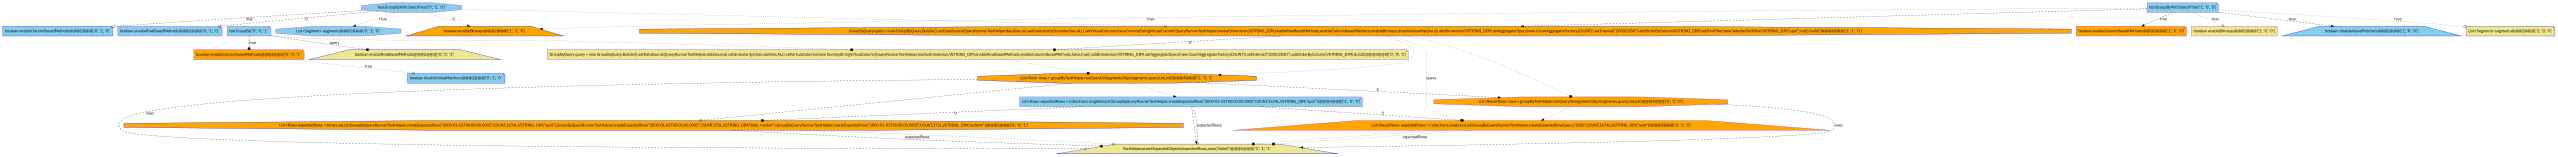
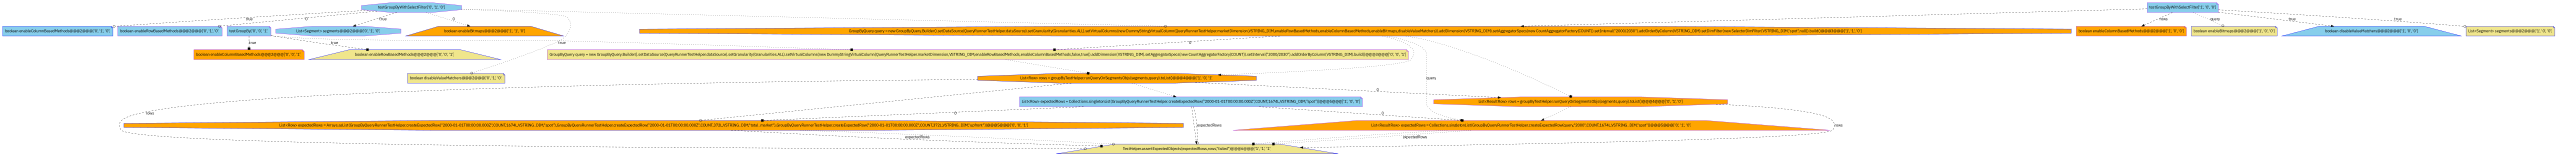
(1345, 15) -> none
(2341, 17) -> (2341, 17)
(376, 19) -> (376, 19)
(2164, 19) -> (2164, 19)
(2215, 19) -> (2215, 19)
(2234, 31) -> (2234, 31)
(334, 43) -> (334, 43)
(352, 66) -> (571, 24)
(456, 78) -> (456, 78)
